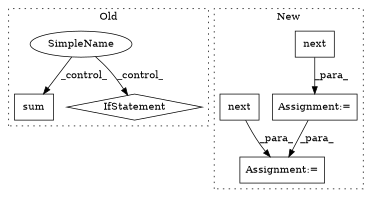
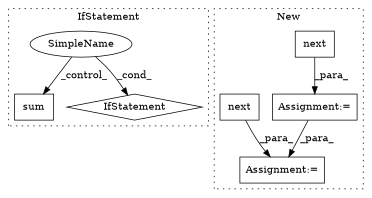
(109, 17) -> (109, 17)
(140, 76) -> (135, 76)
